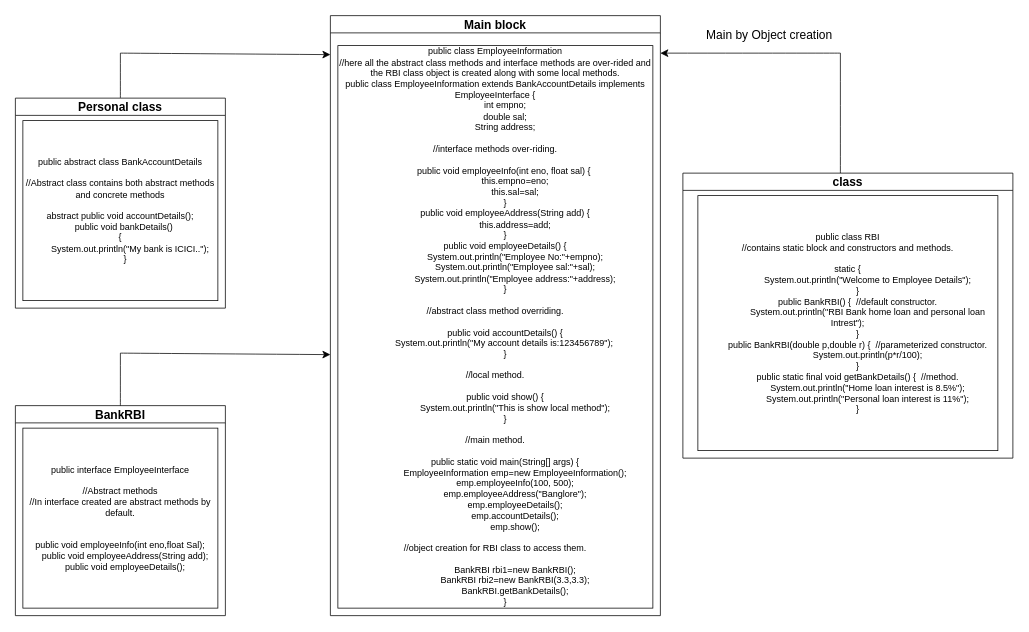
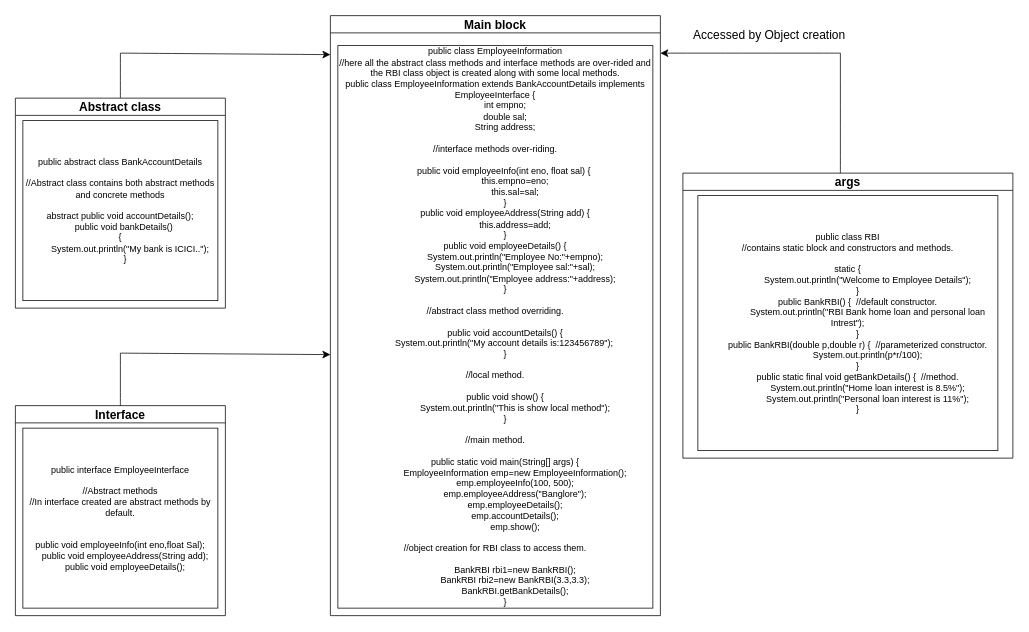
(770, 35) -> (770, 35)
(120, 107) -> (120, 107)
(848, 182) -> (848, 182)
(120, 414) -> (120, 414)
